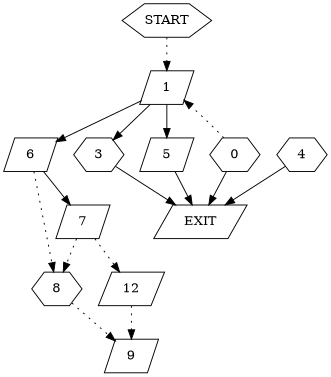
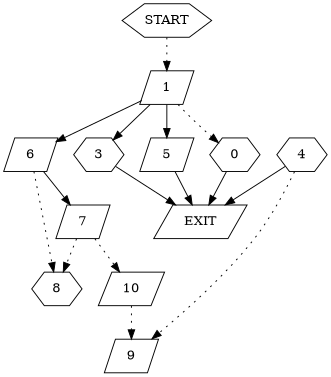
(208, 122) -> (194, 121)
(131, 289) -> (131, 289)
(90, 319) -> (236, 260)
